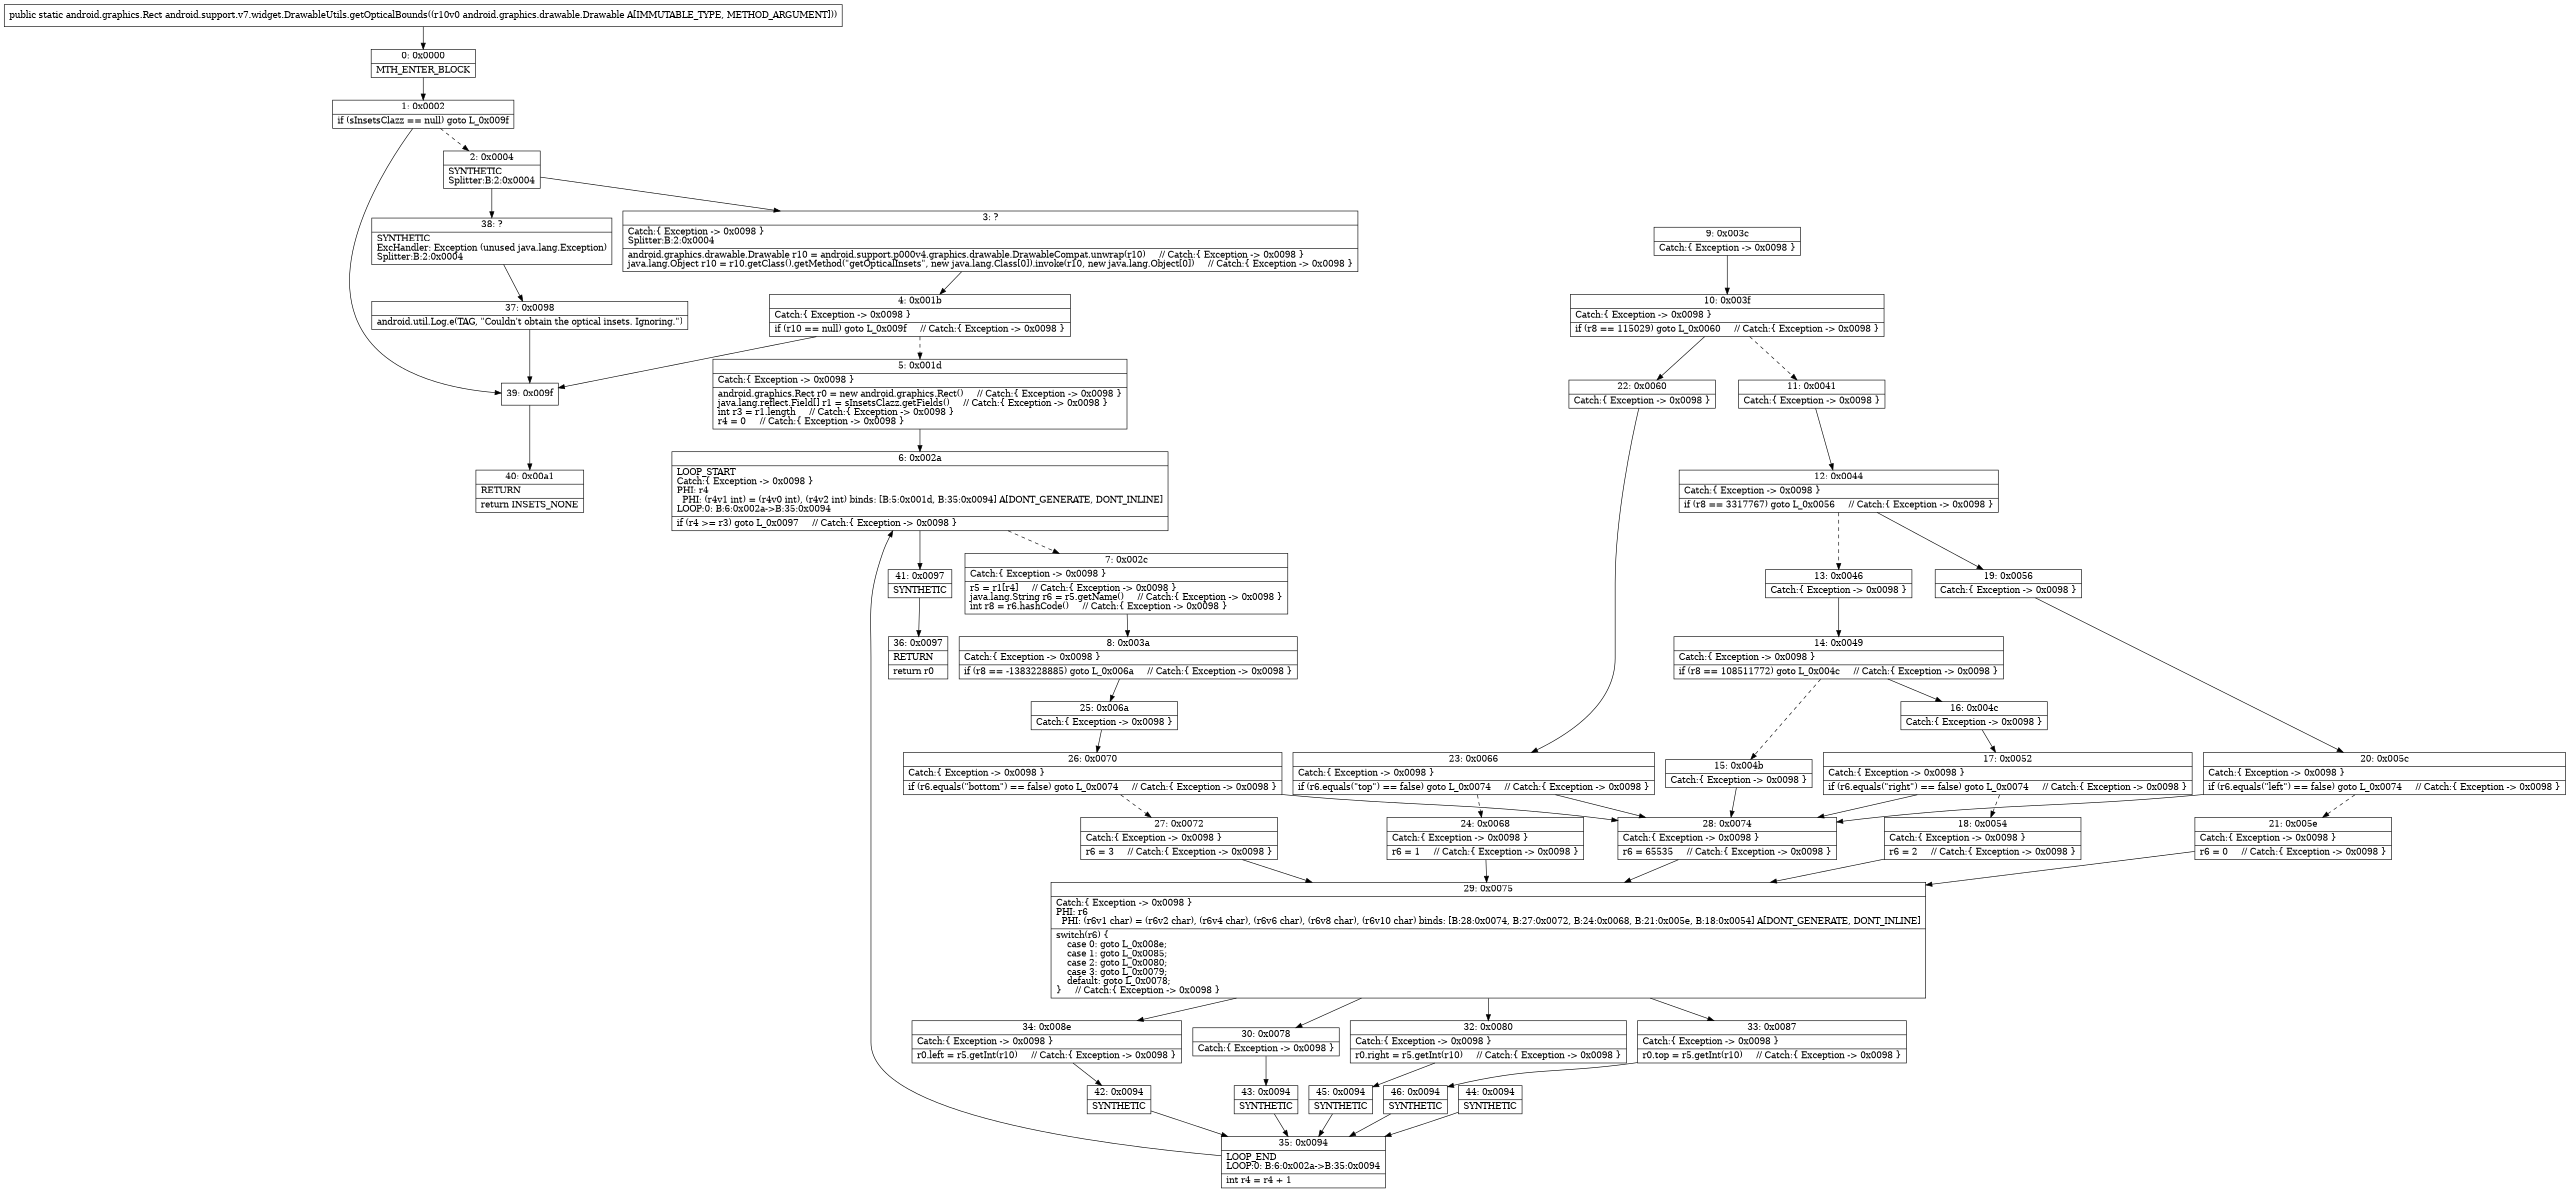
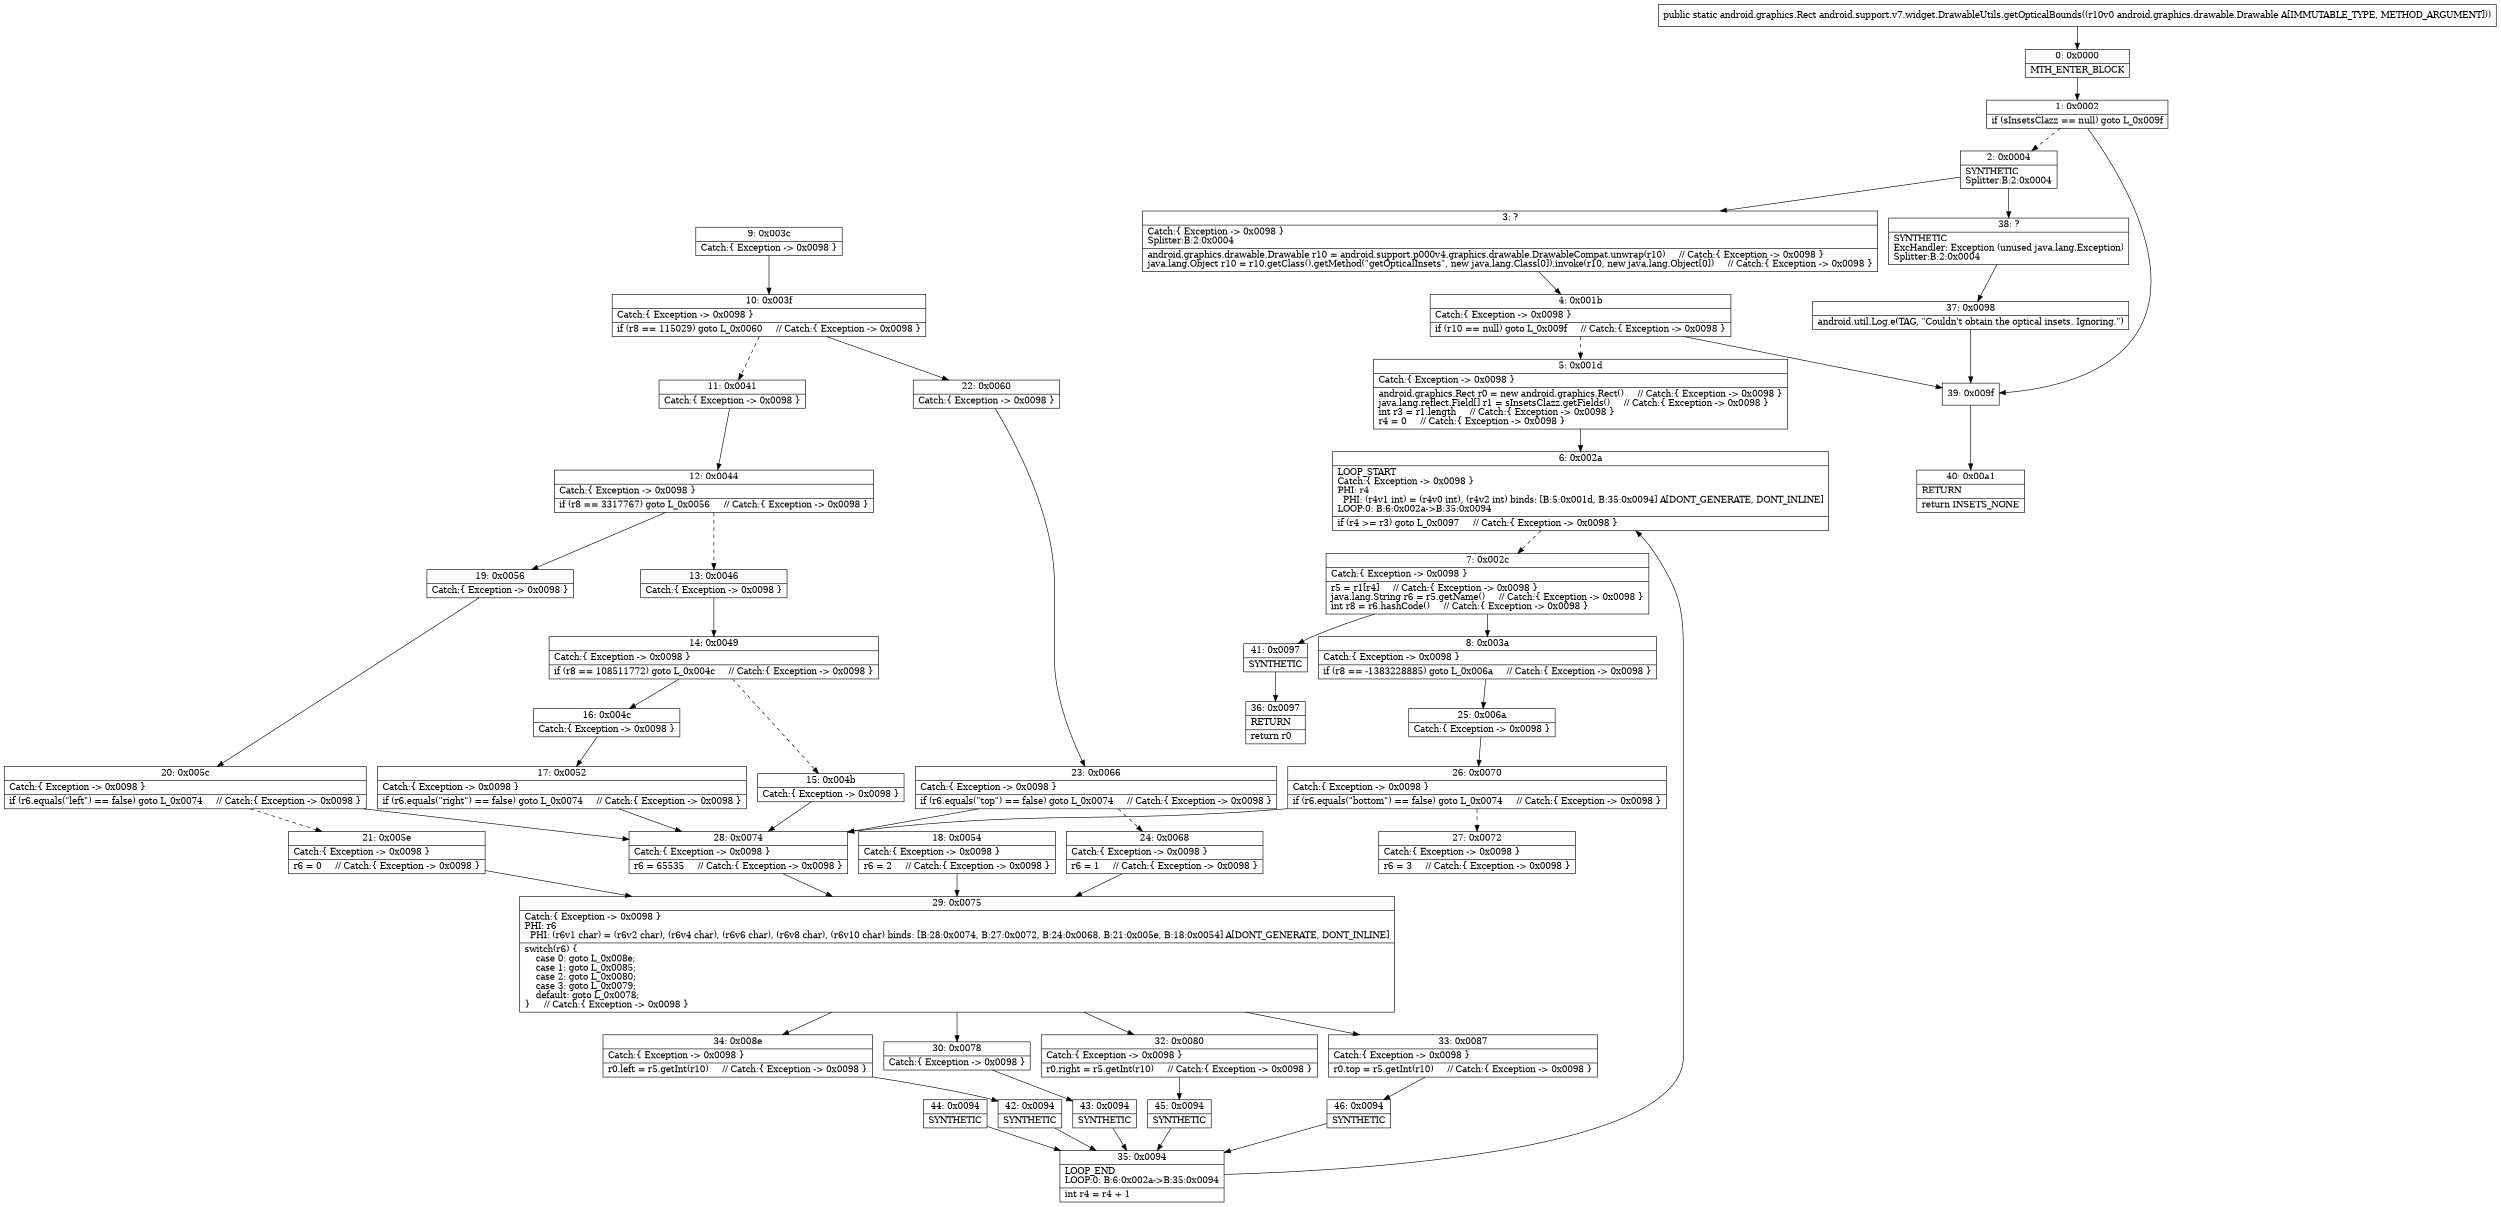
(920, 547) -> (1339, 626)
(1996, 803) -> none
(1274, 870) -> none
